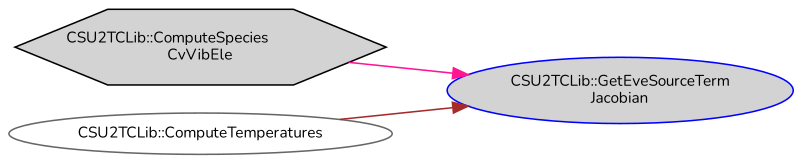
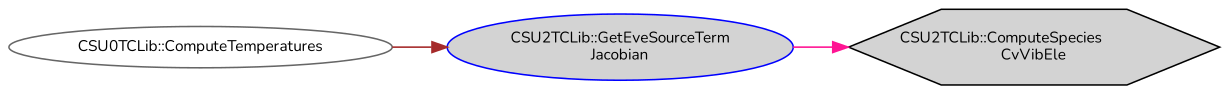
(401, 68) -> (813, 47)
(201, 134) -> (201, 47)
